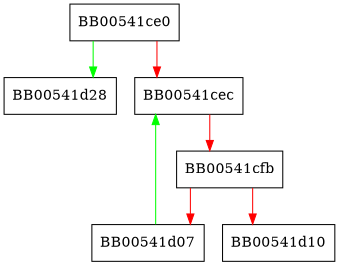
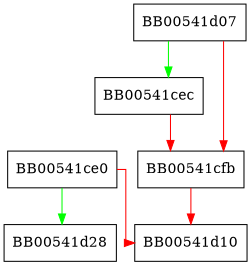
(157, 54) -> (126, 202)
(190, 201) -> (224, 91)
